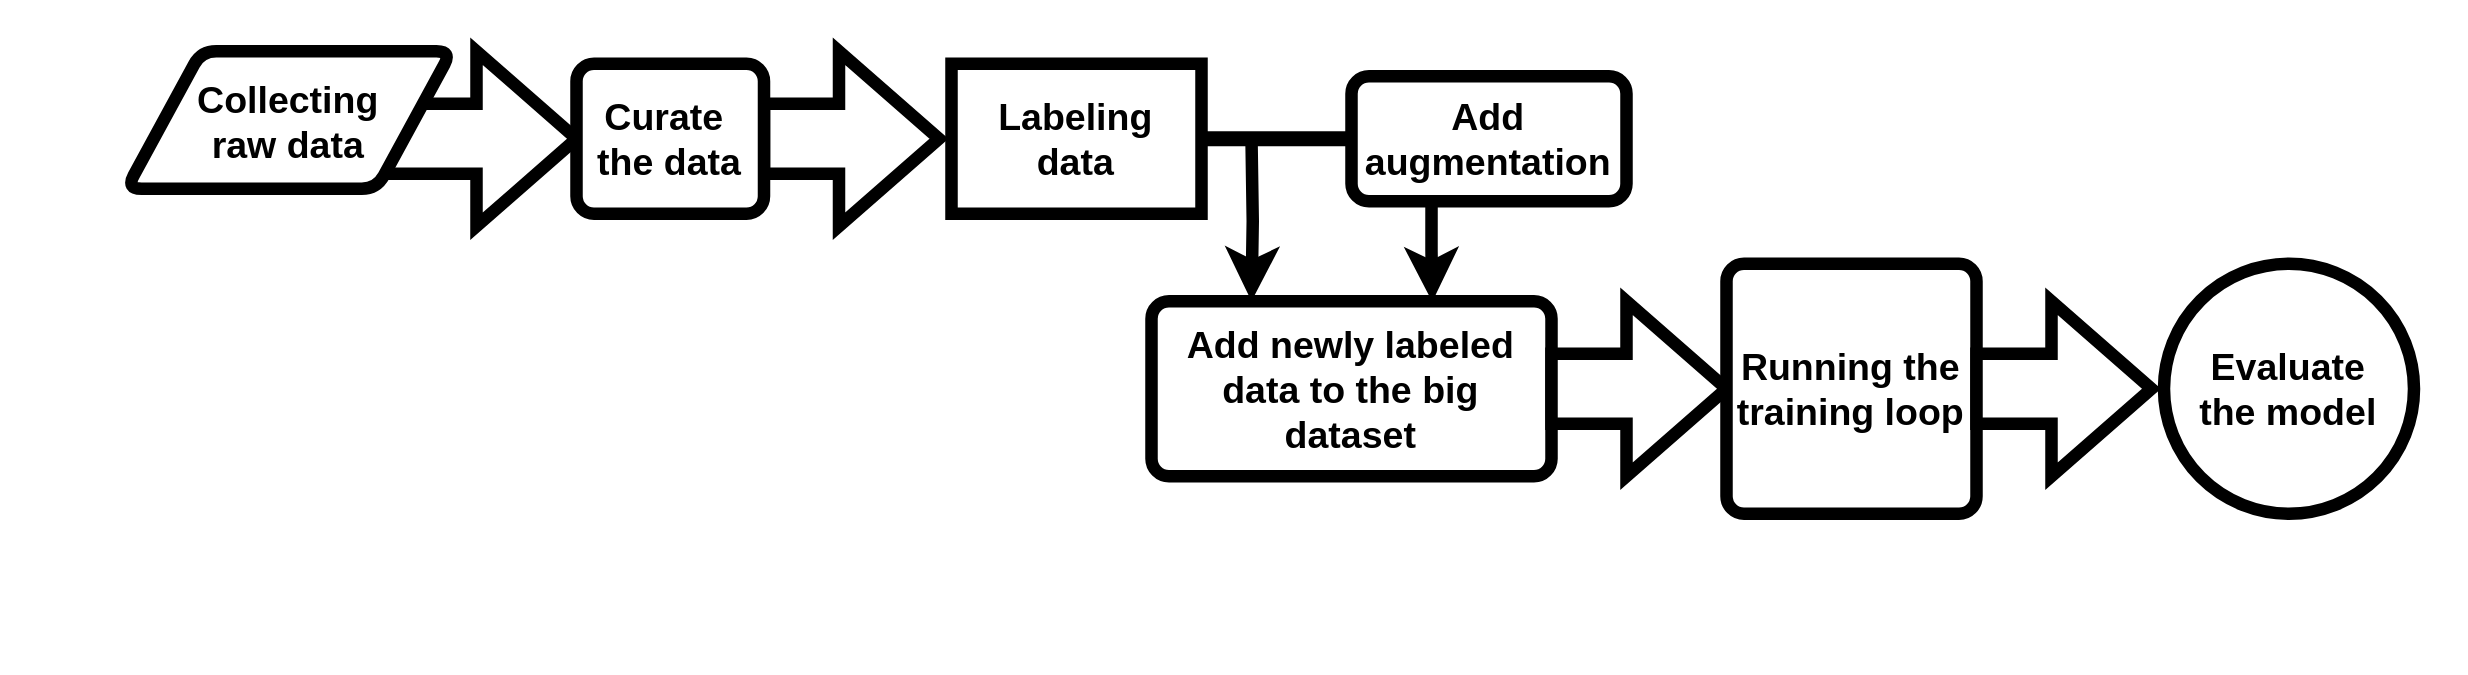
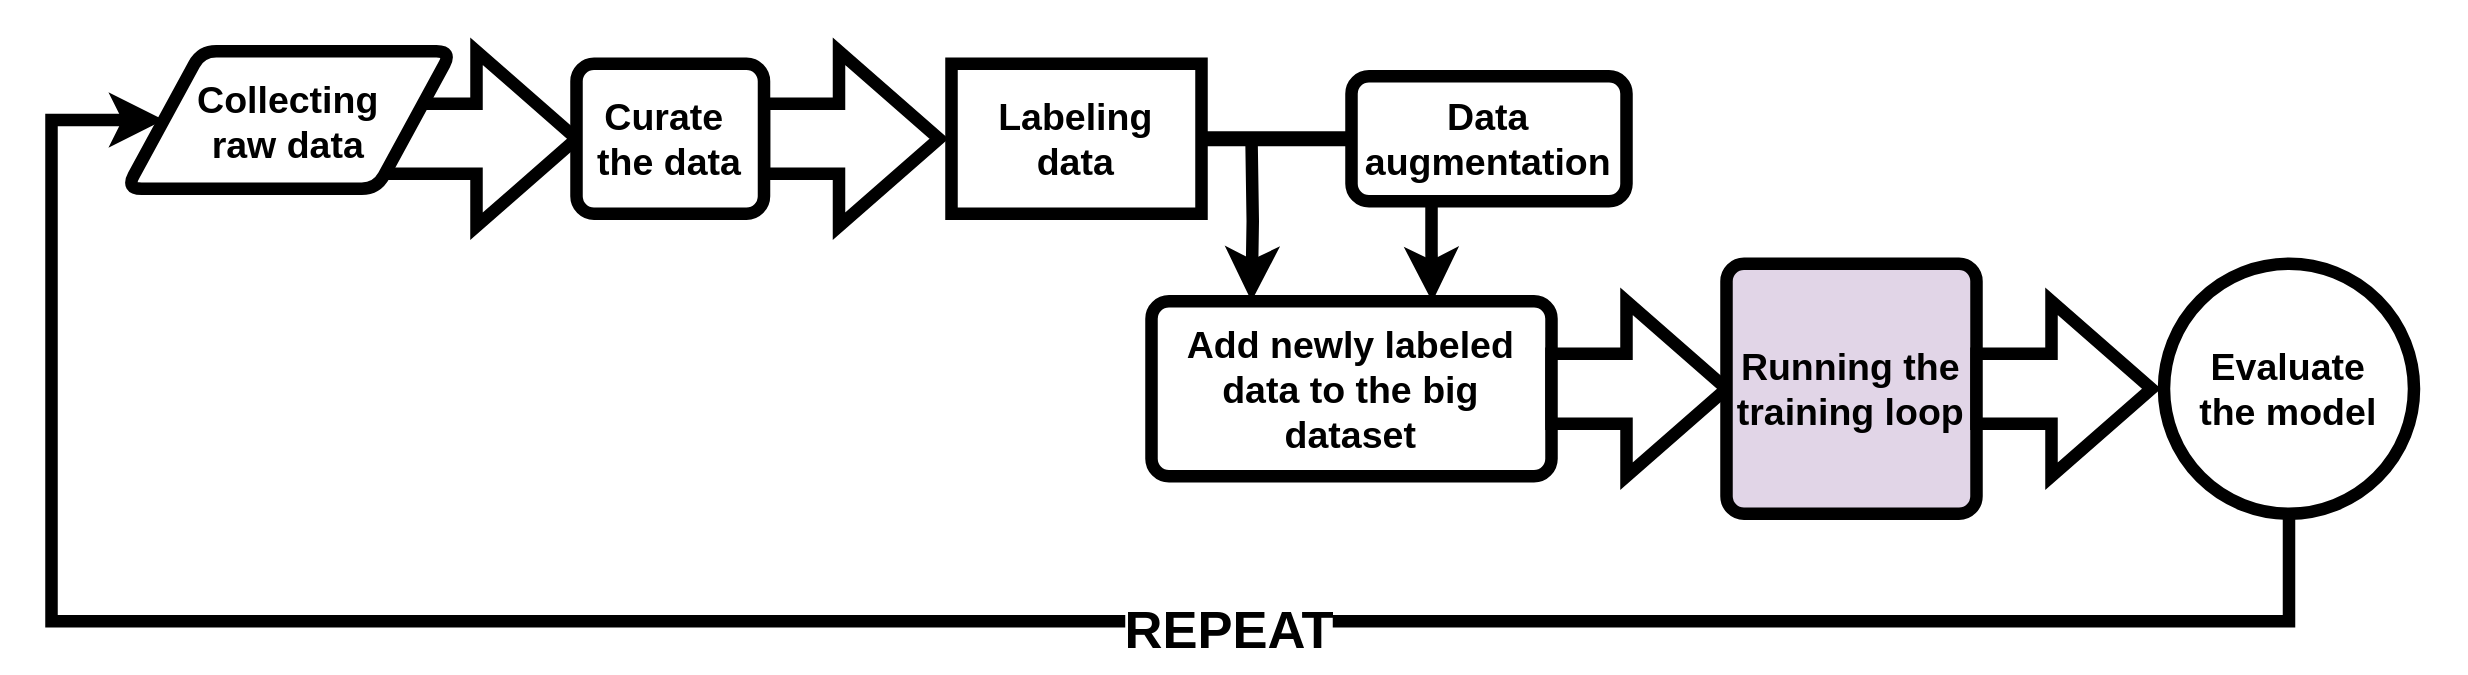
(1489, 139) -> (1489, 139)
(1851, 389) -> (1851, 389)
none -> (305, 621)
